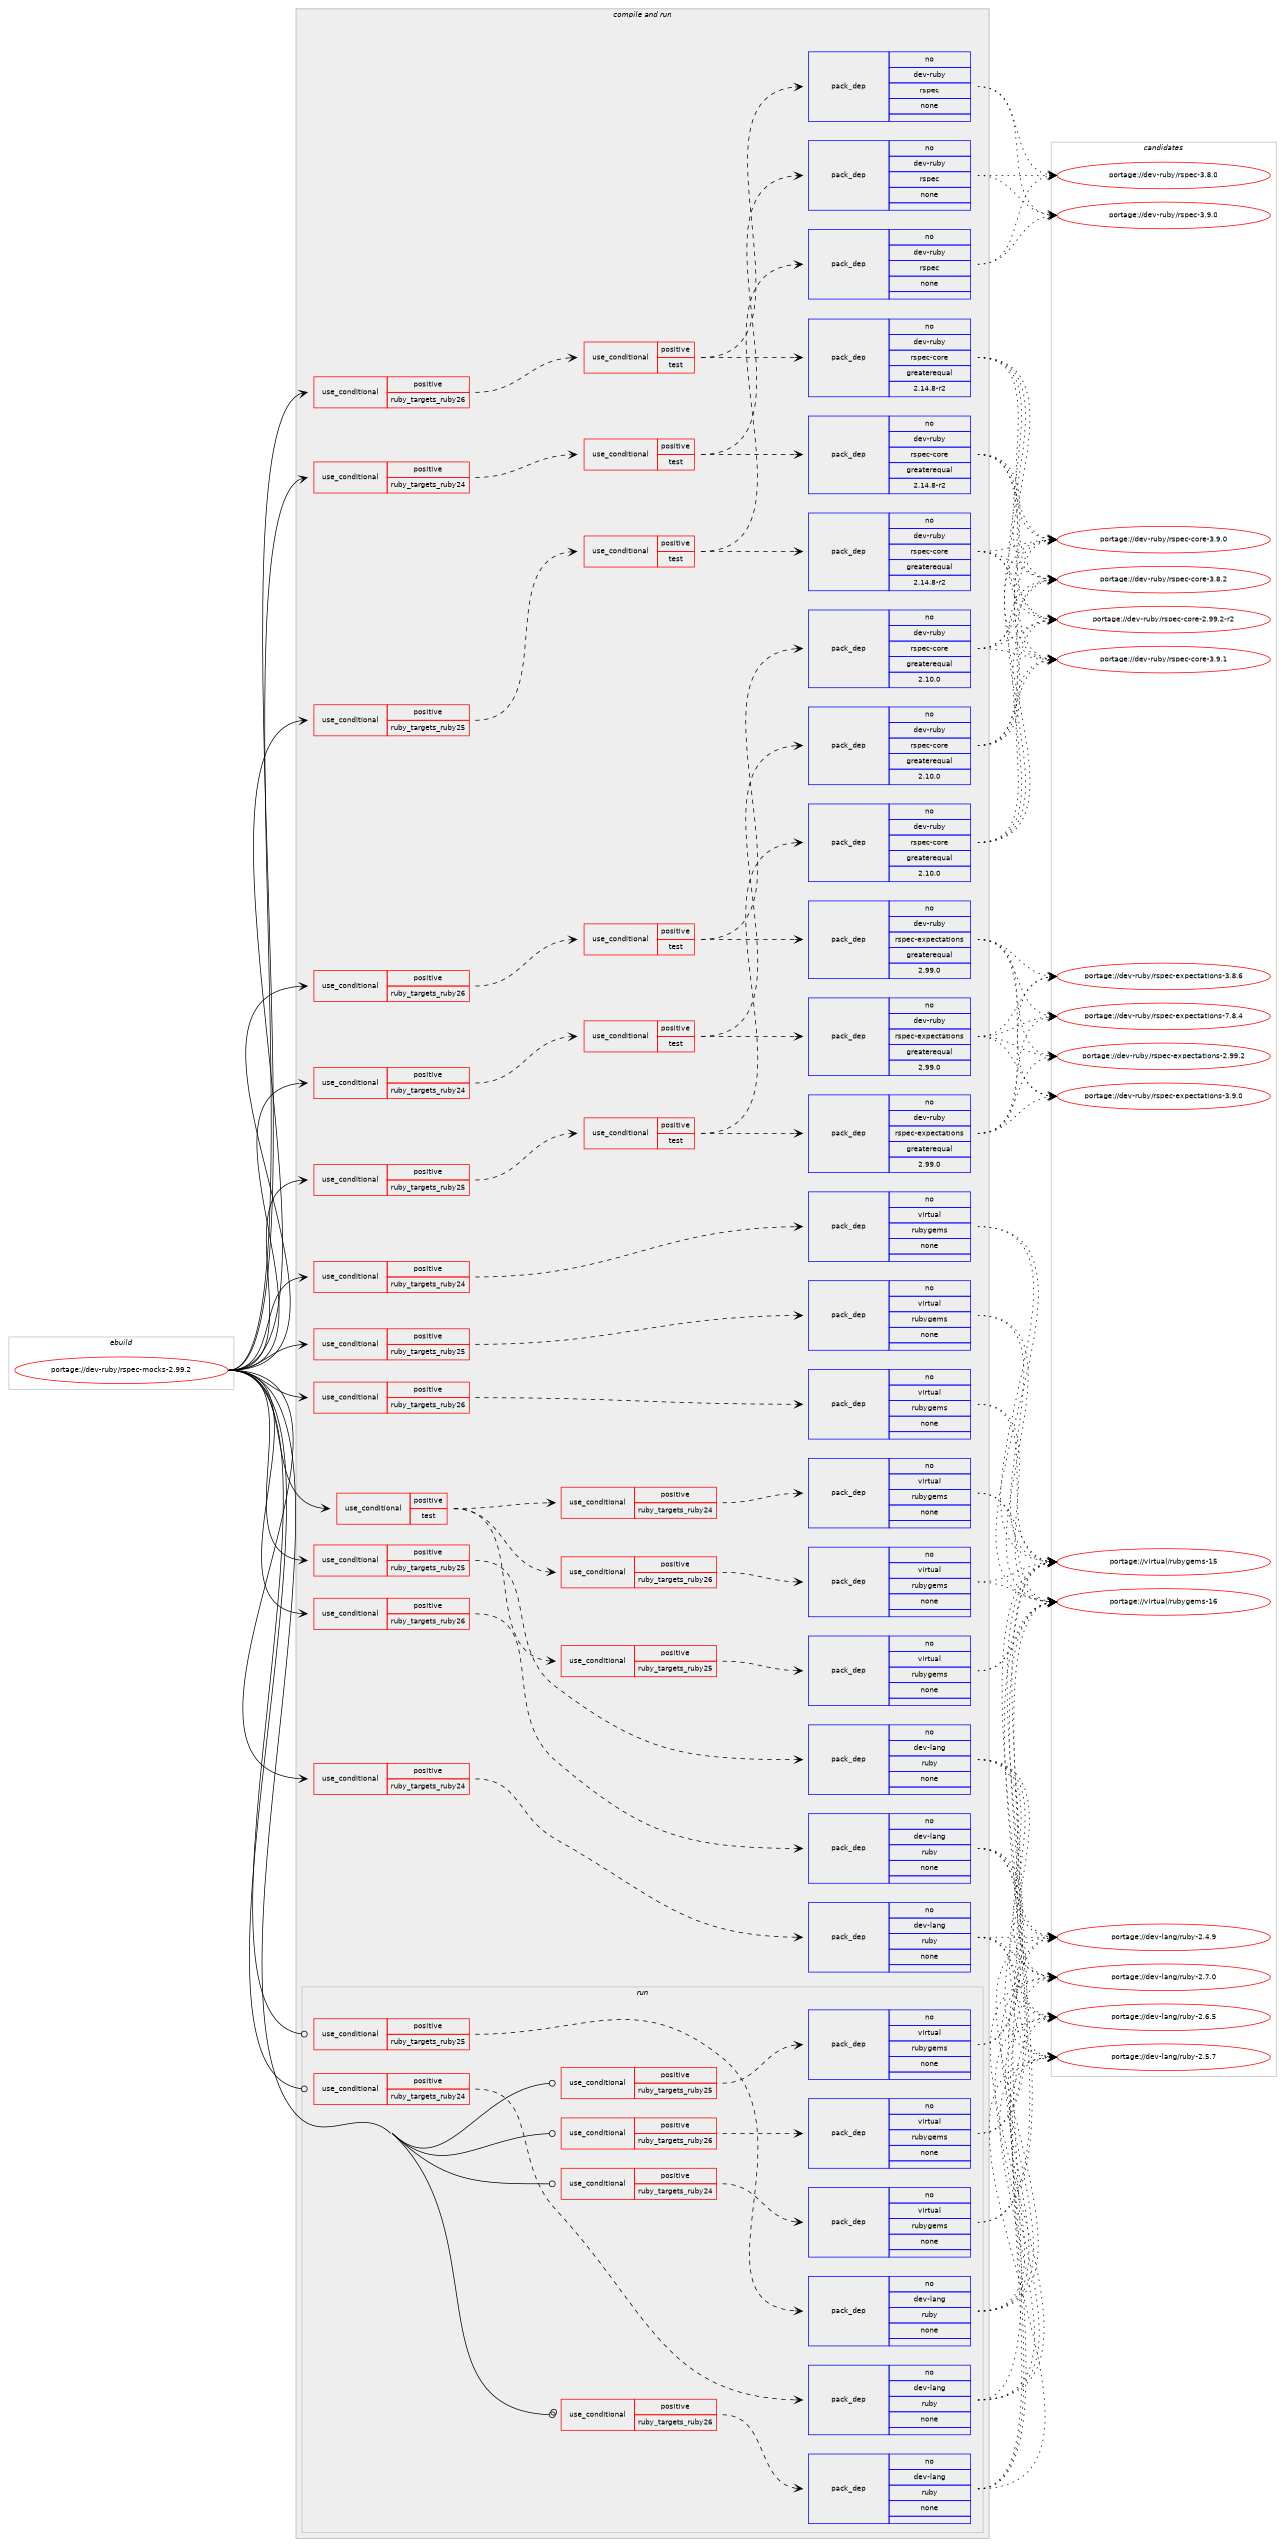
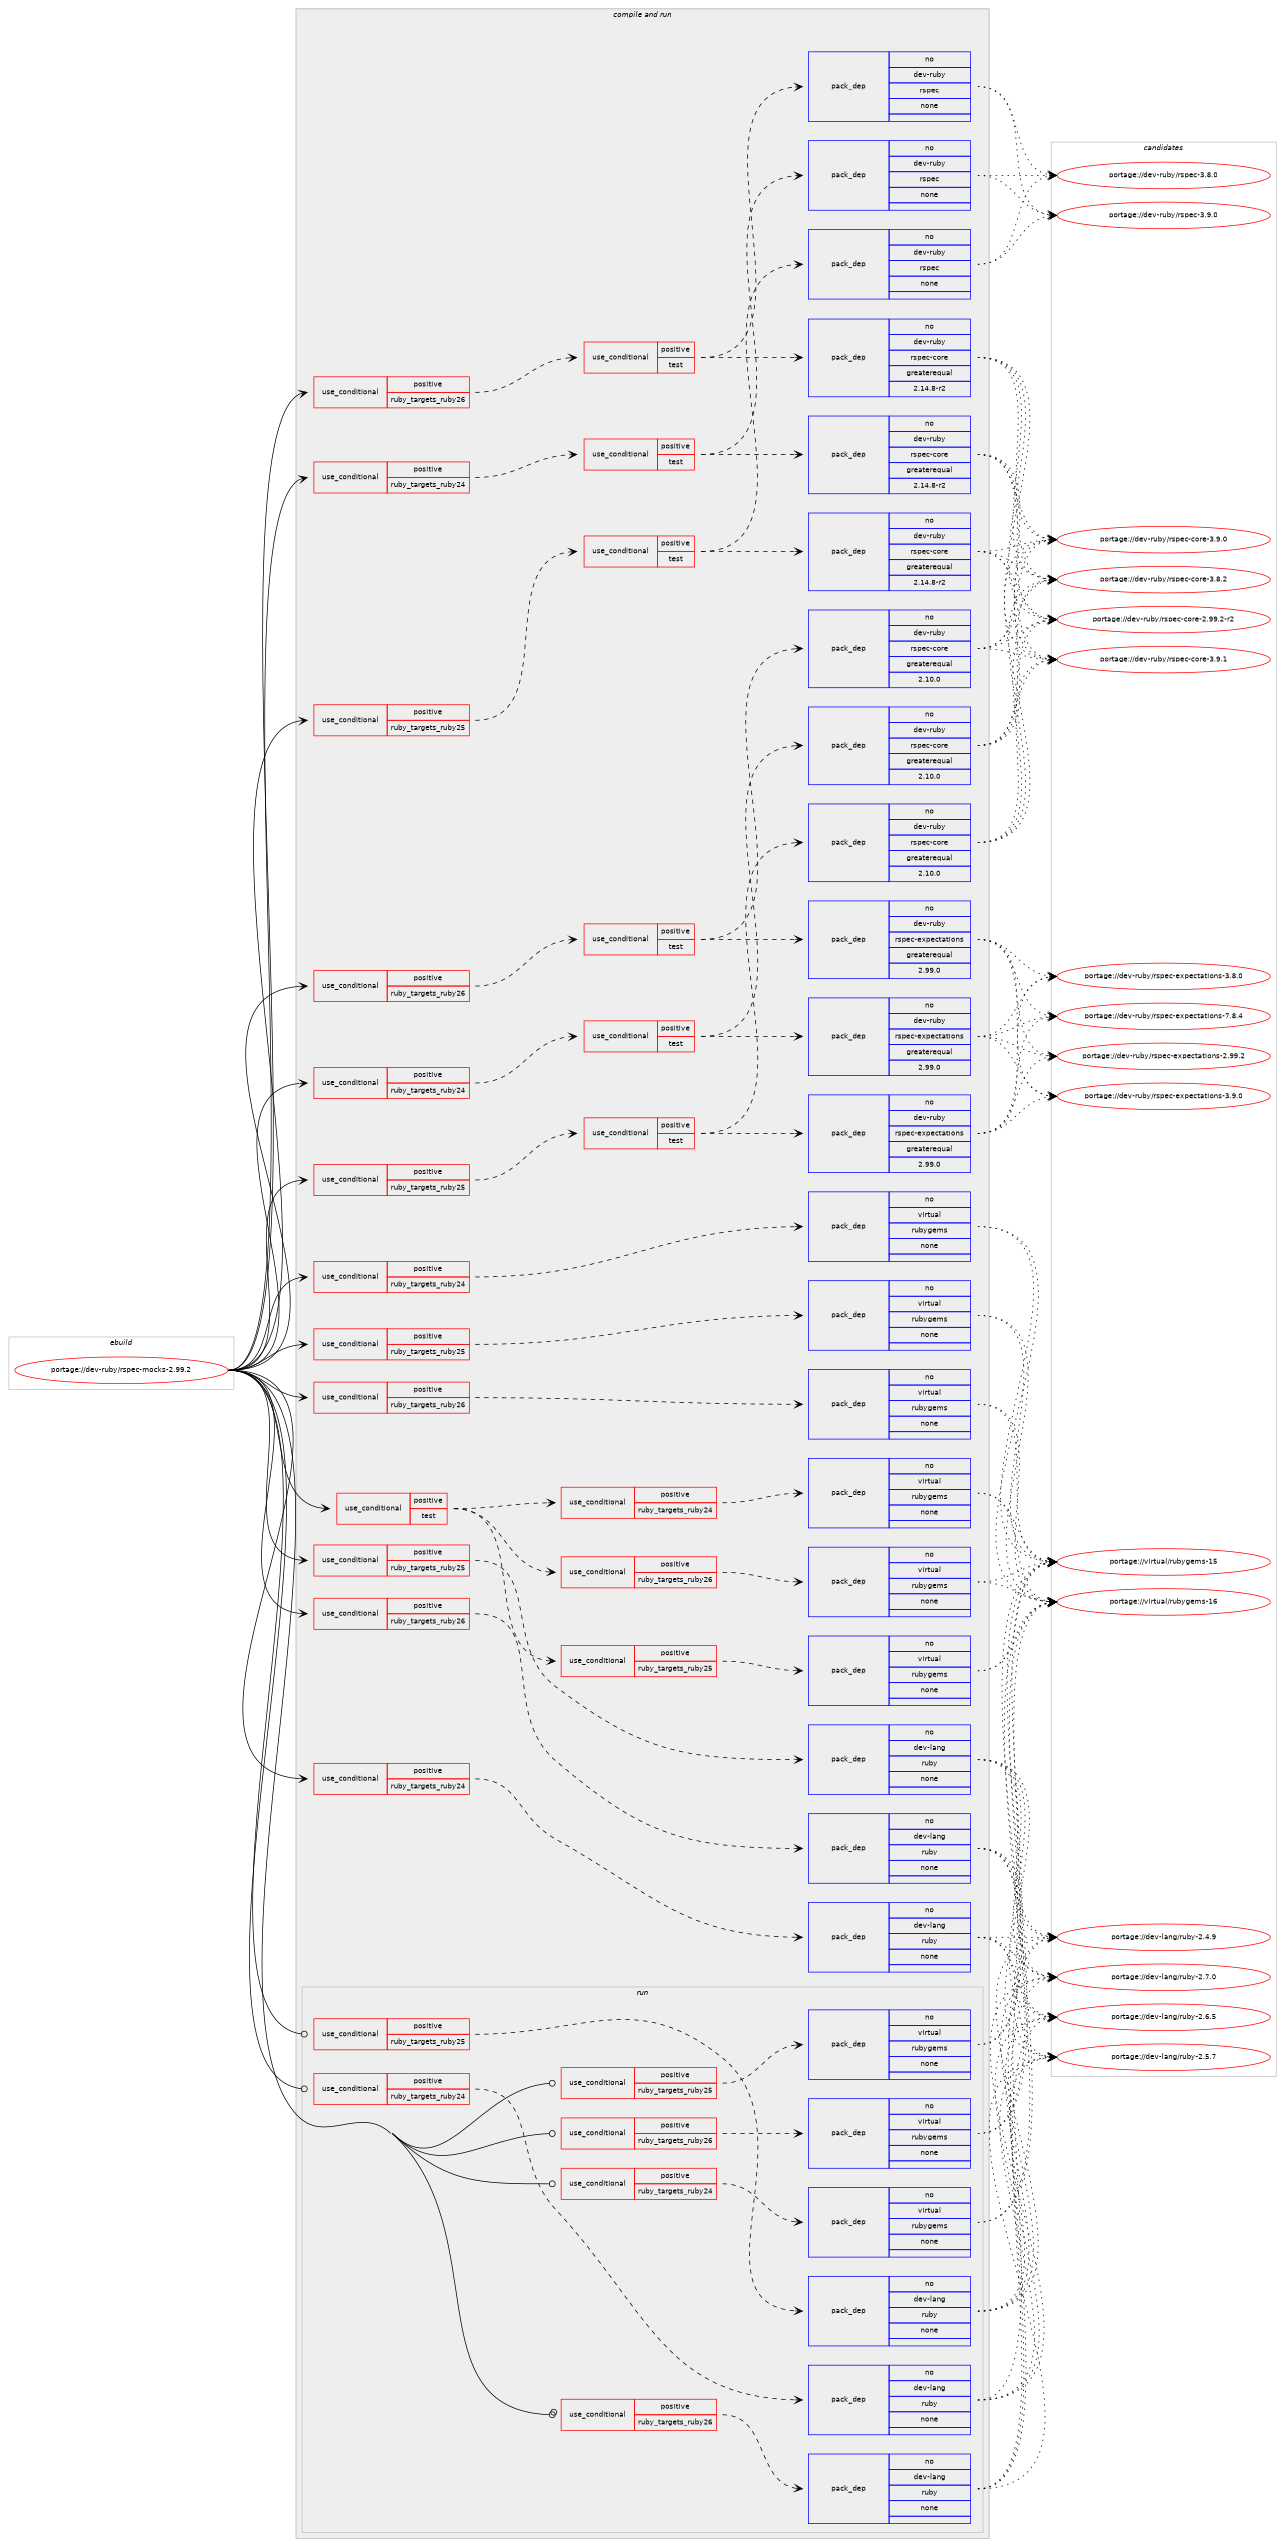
(1164, 976) -> (1164, 976)
